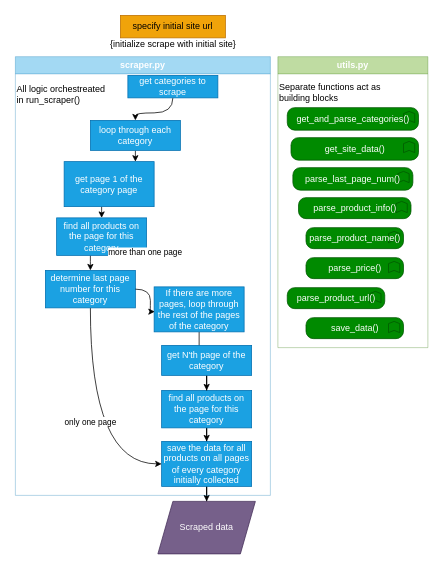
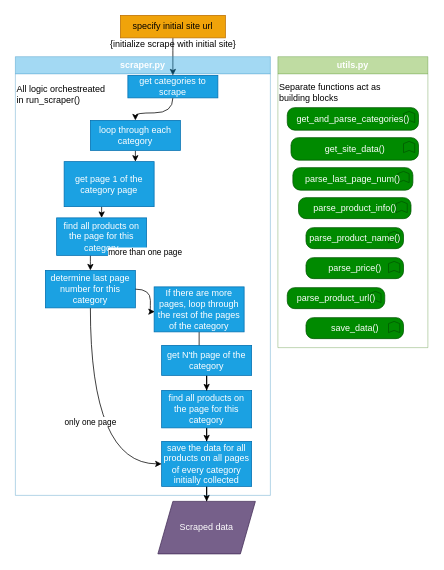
none -> (173, 47)
